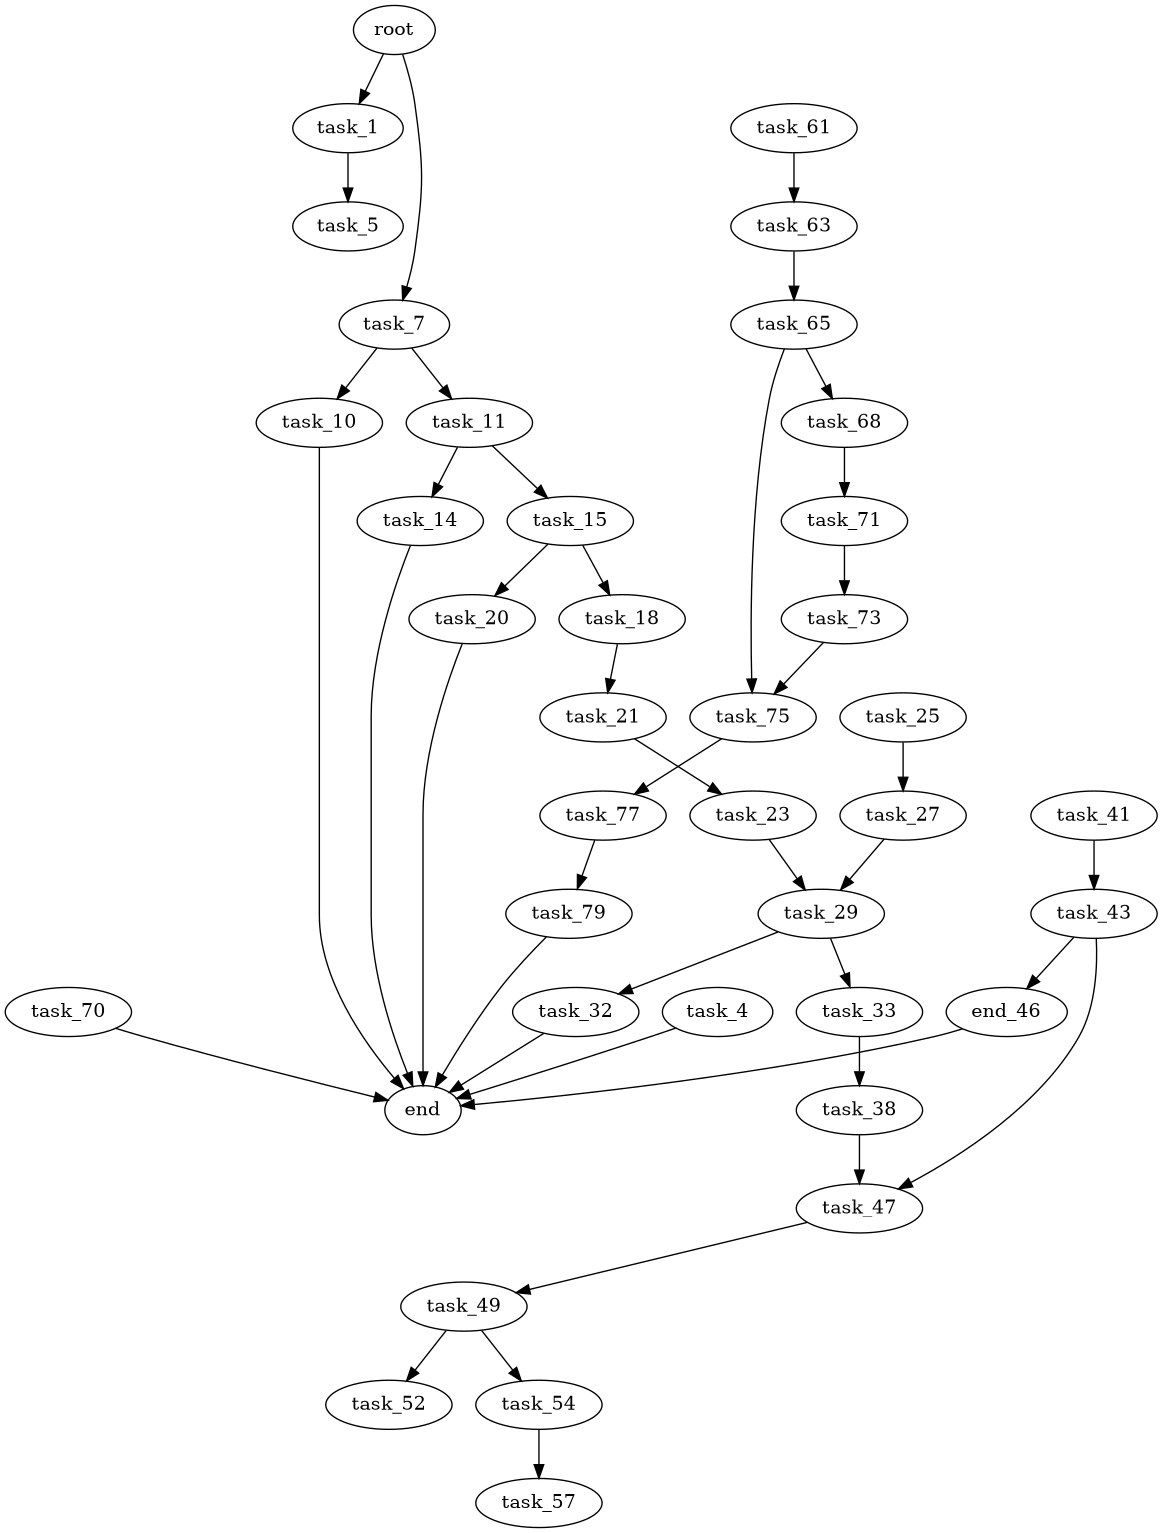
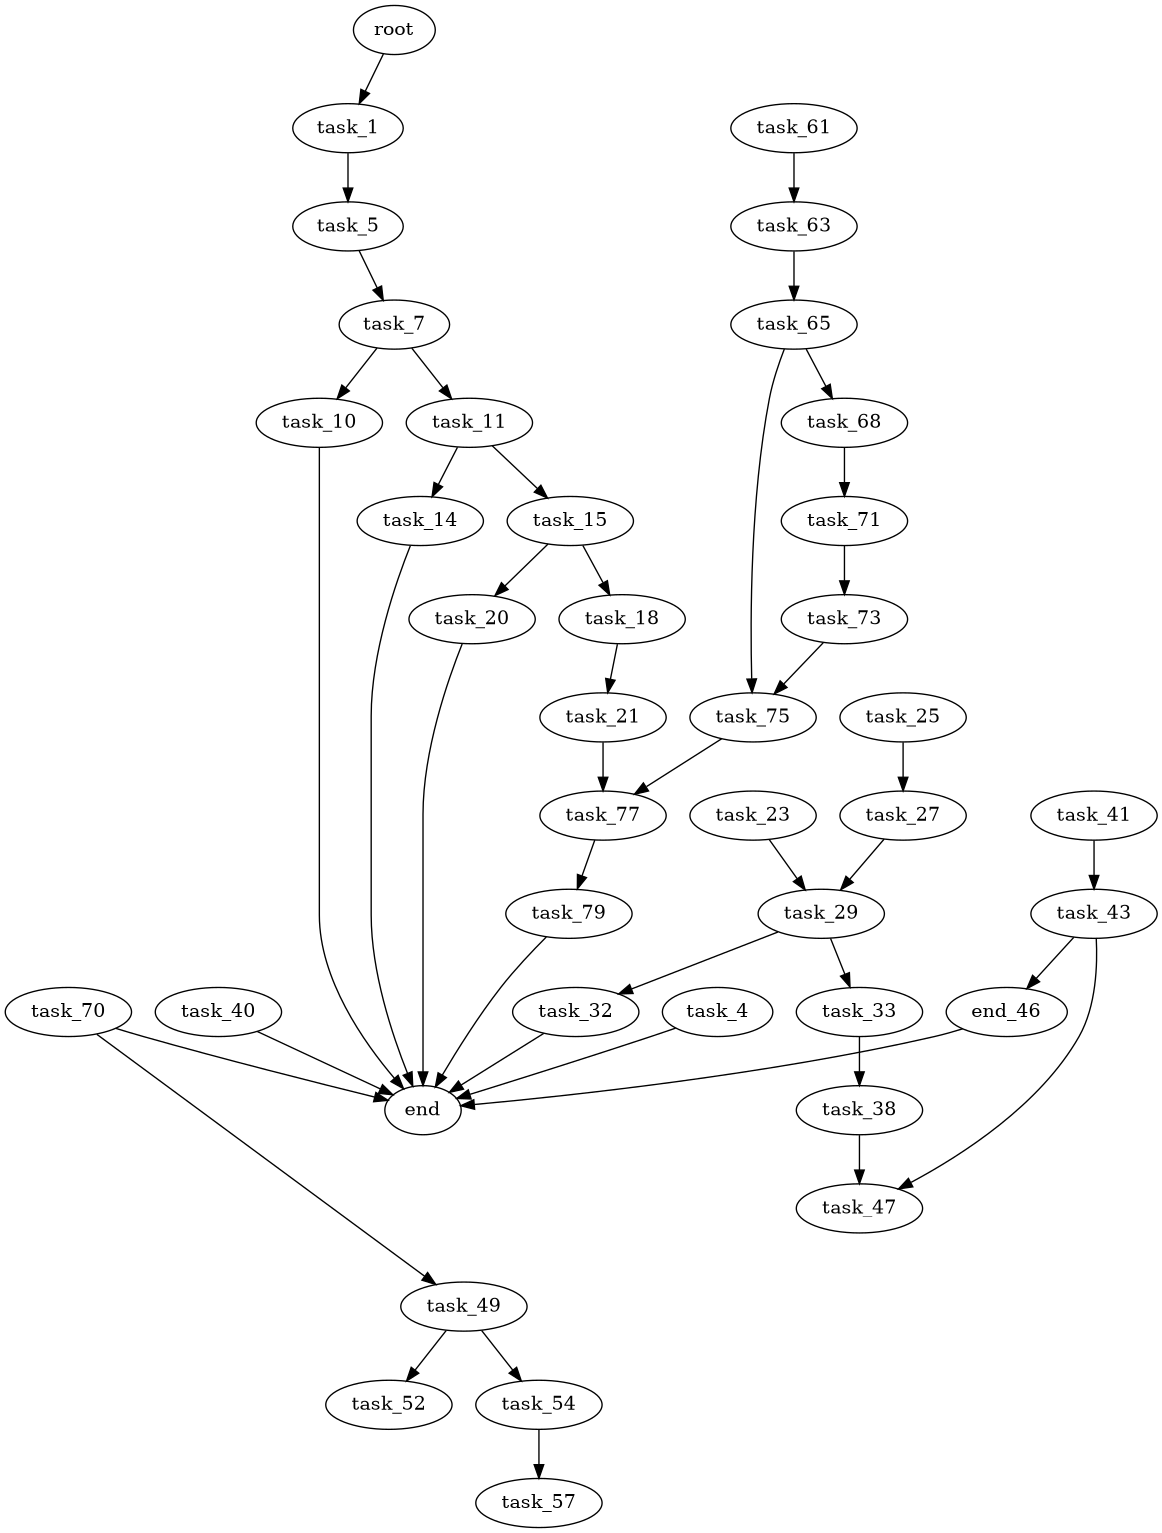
(421, 170) -> (368, 269)
(670, 762) -> (603, 760)
none -> (218, 1012)
(668, 1256) -> (261, 1155)
